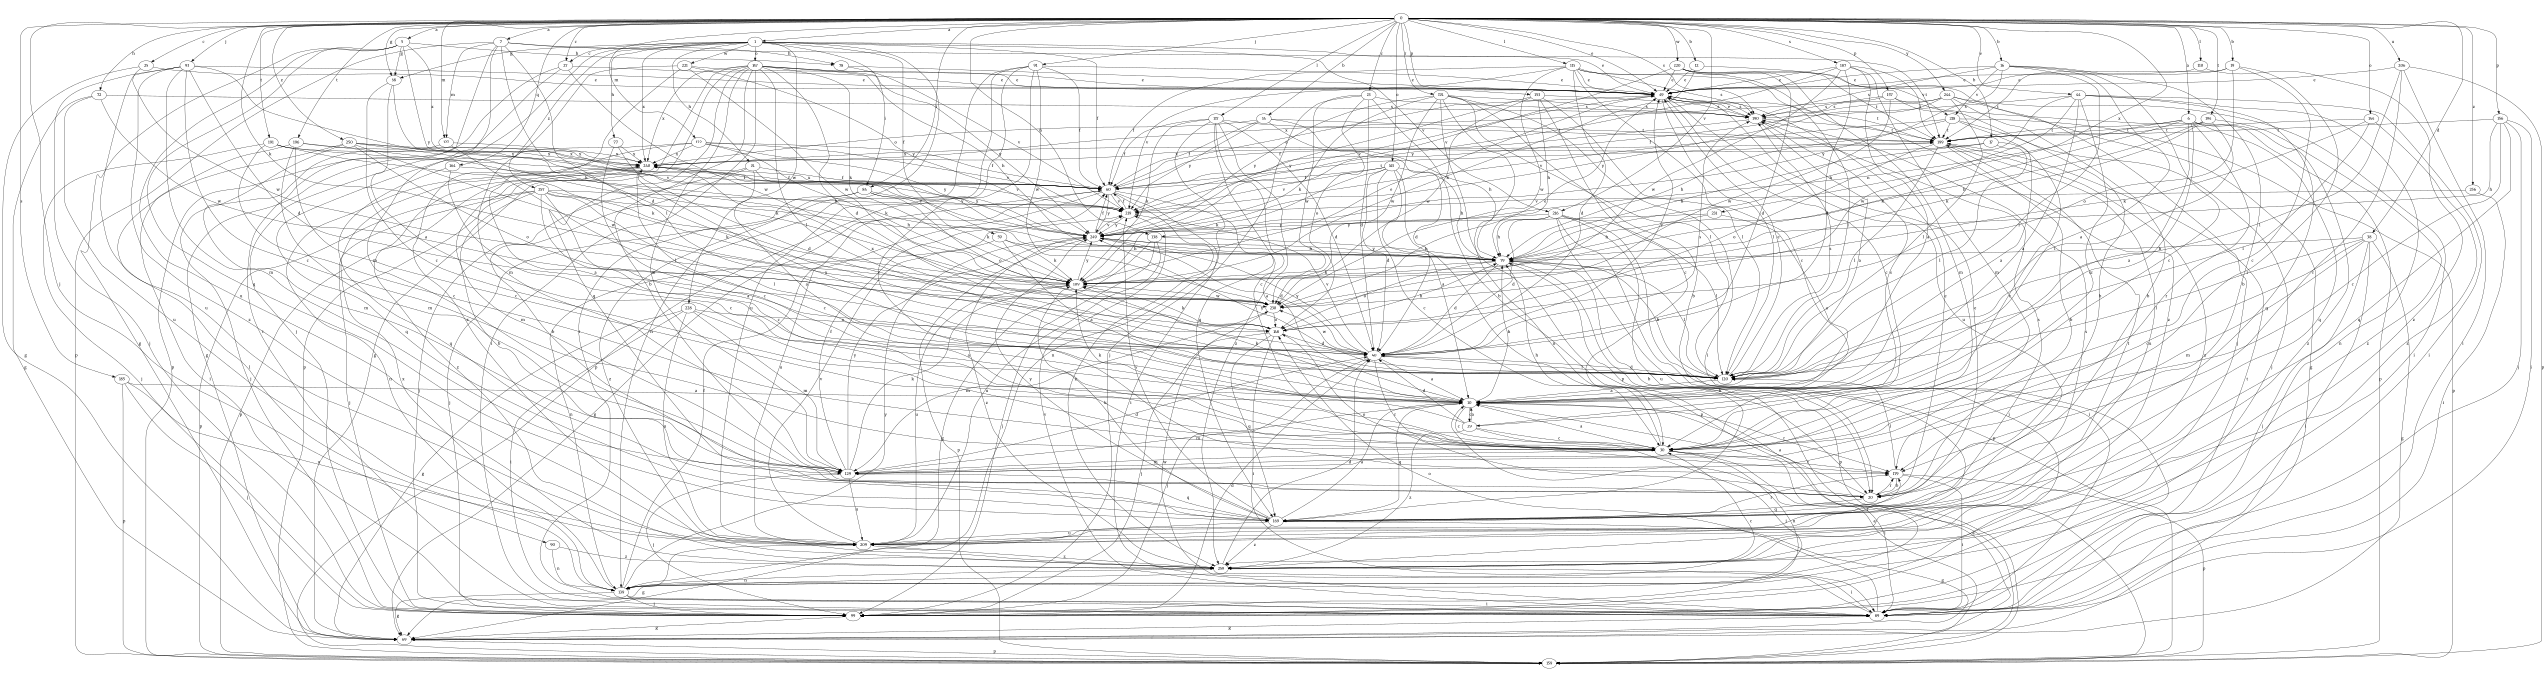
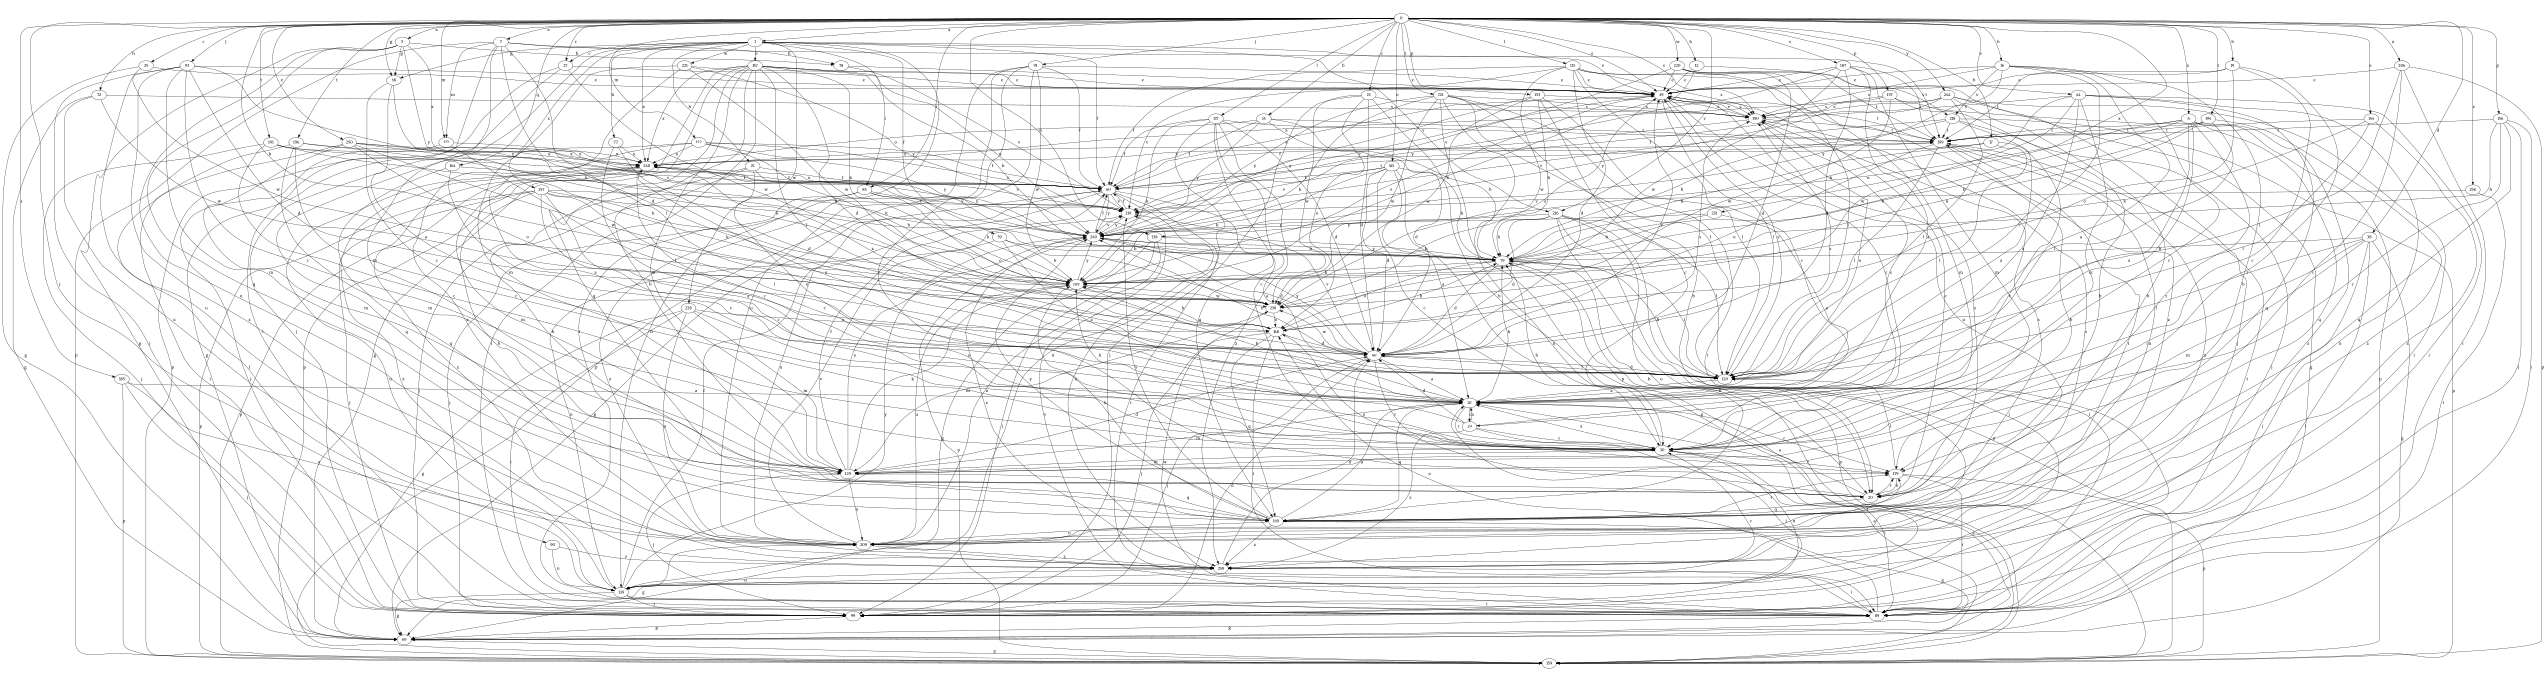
(2200, 66) -> none
(1195, 158) -> (1188, 192)
